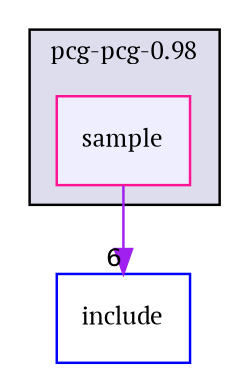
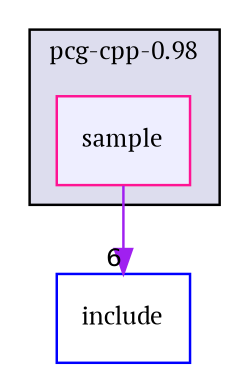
(125, 53) -> (125, 53)
